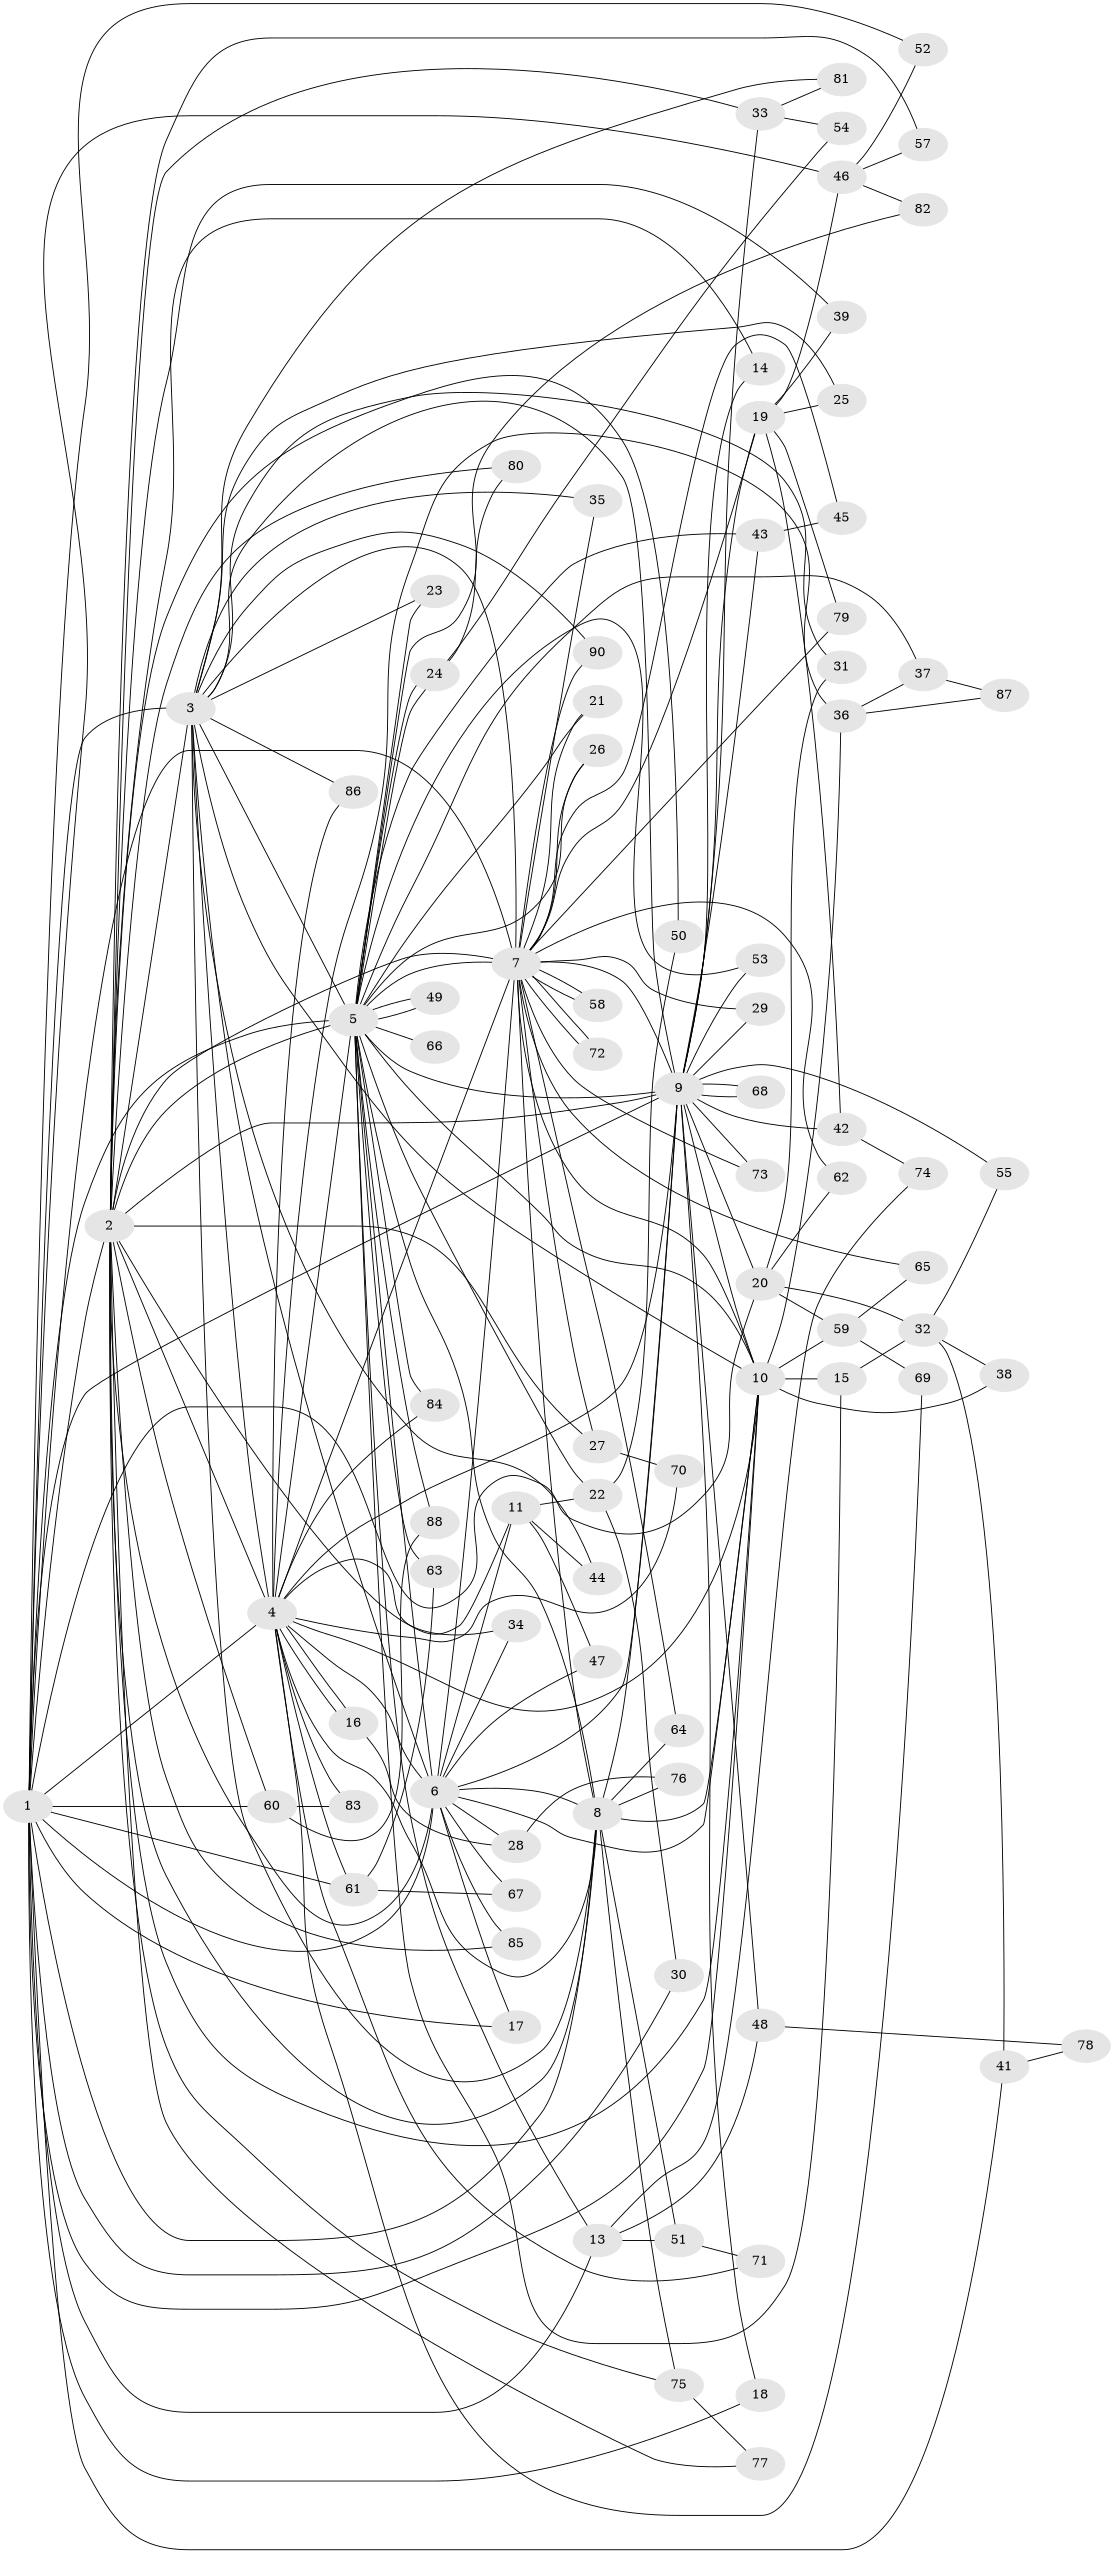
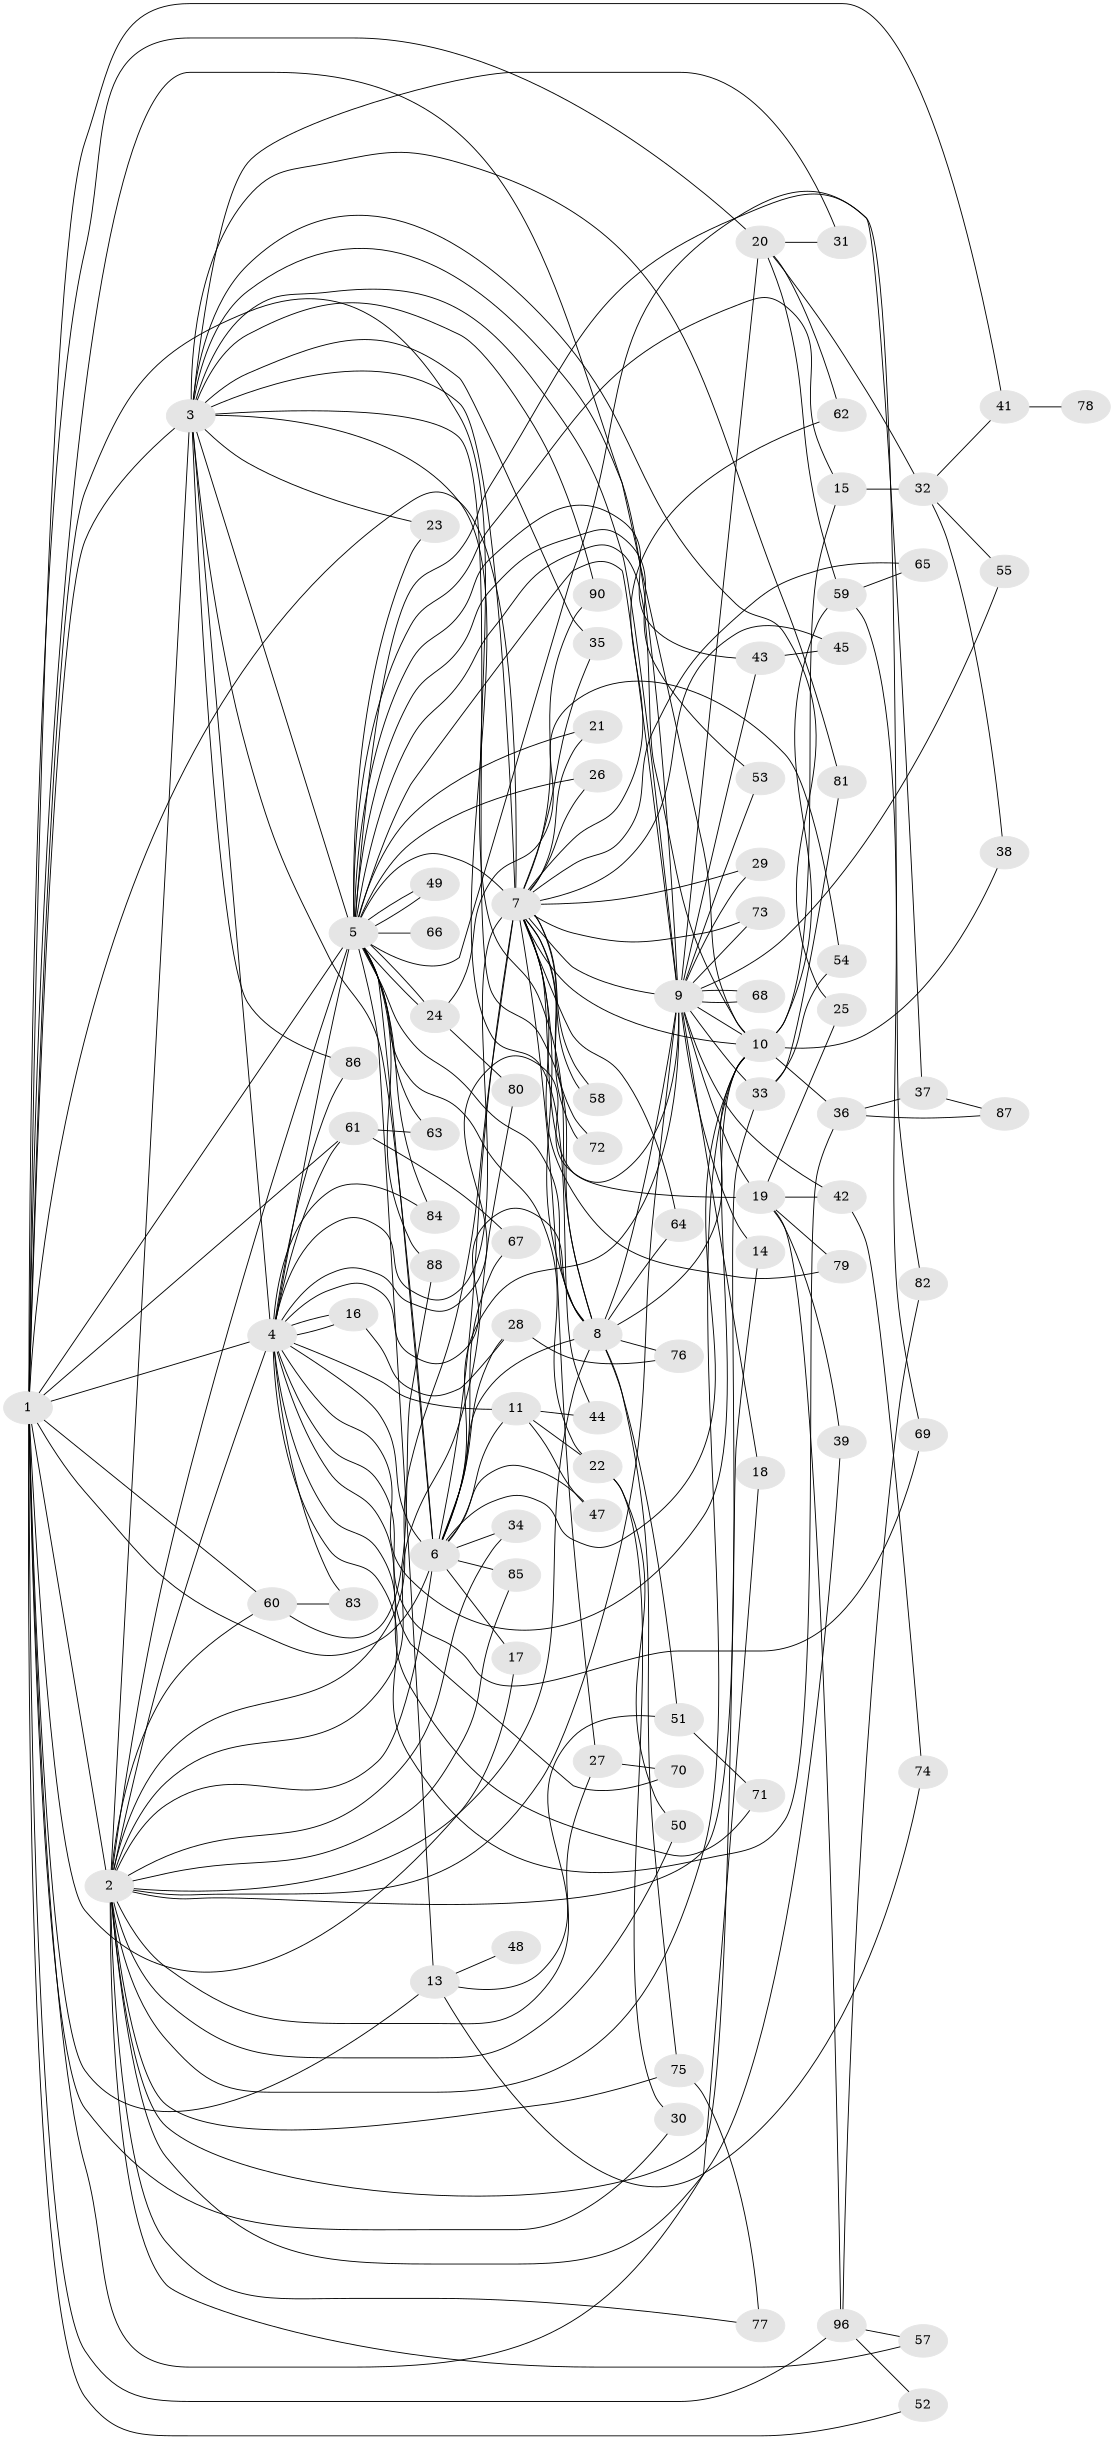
(842, 177) -> (842, 2326)
(718, 1534) -> none
(923, 2036) -> none
(488, 2251) -> none
